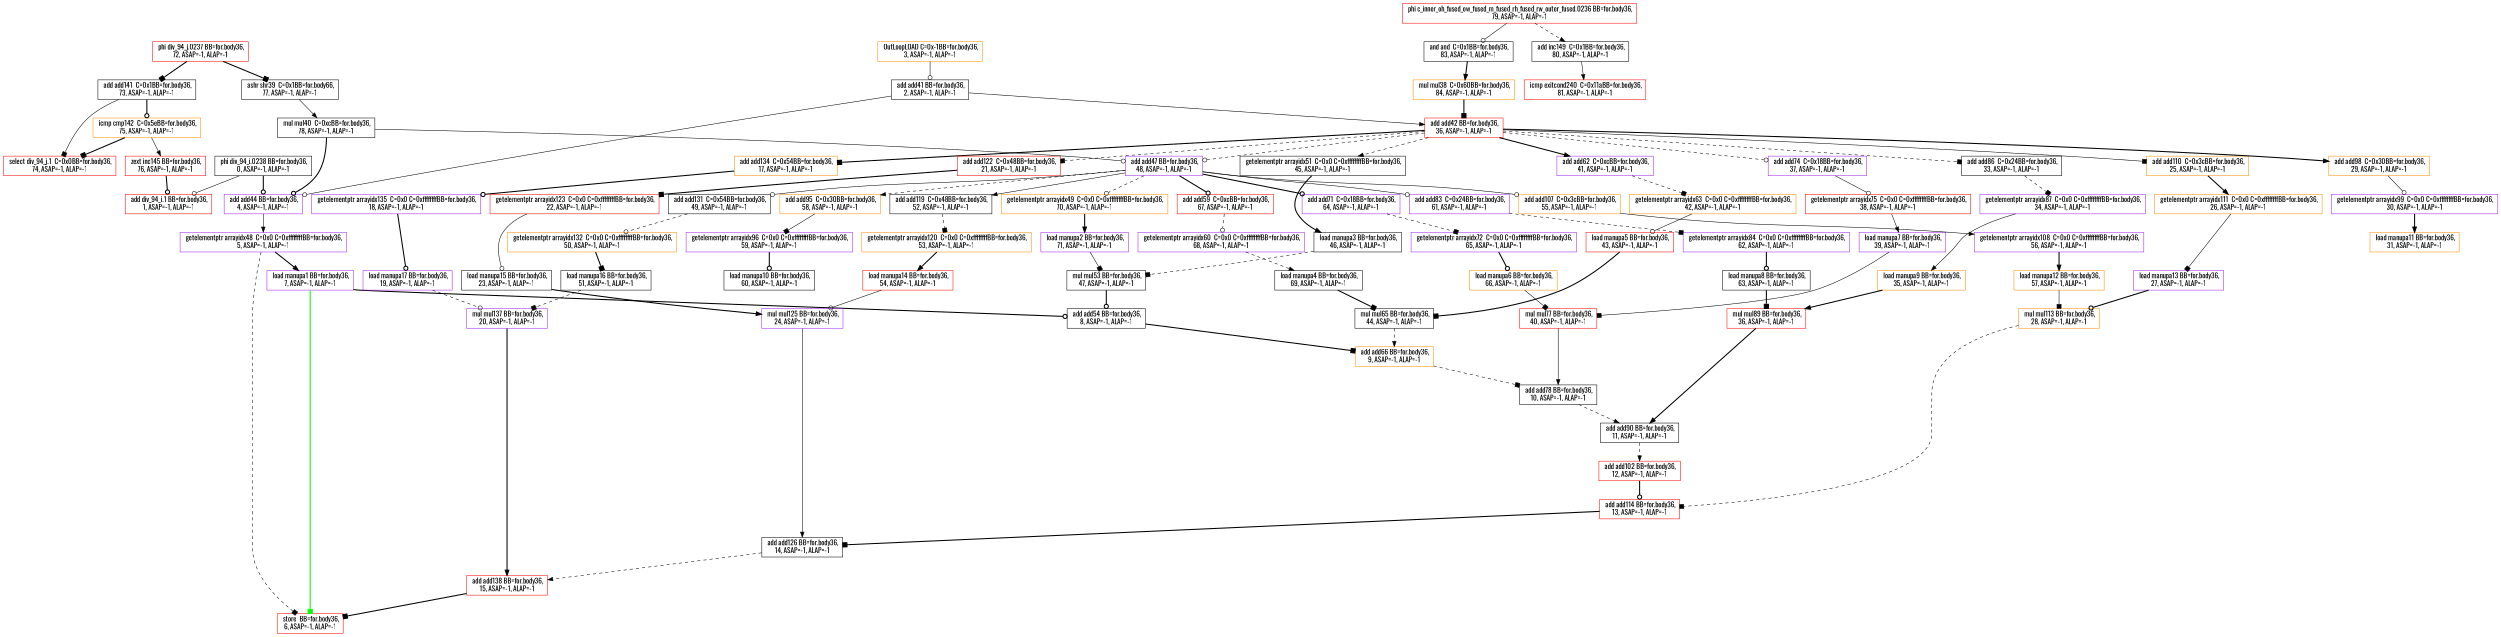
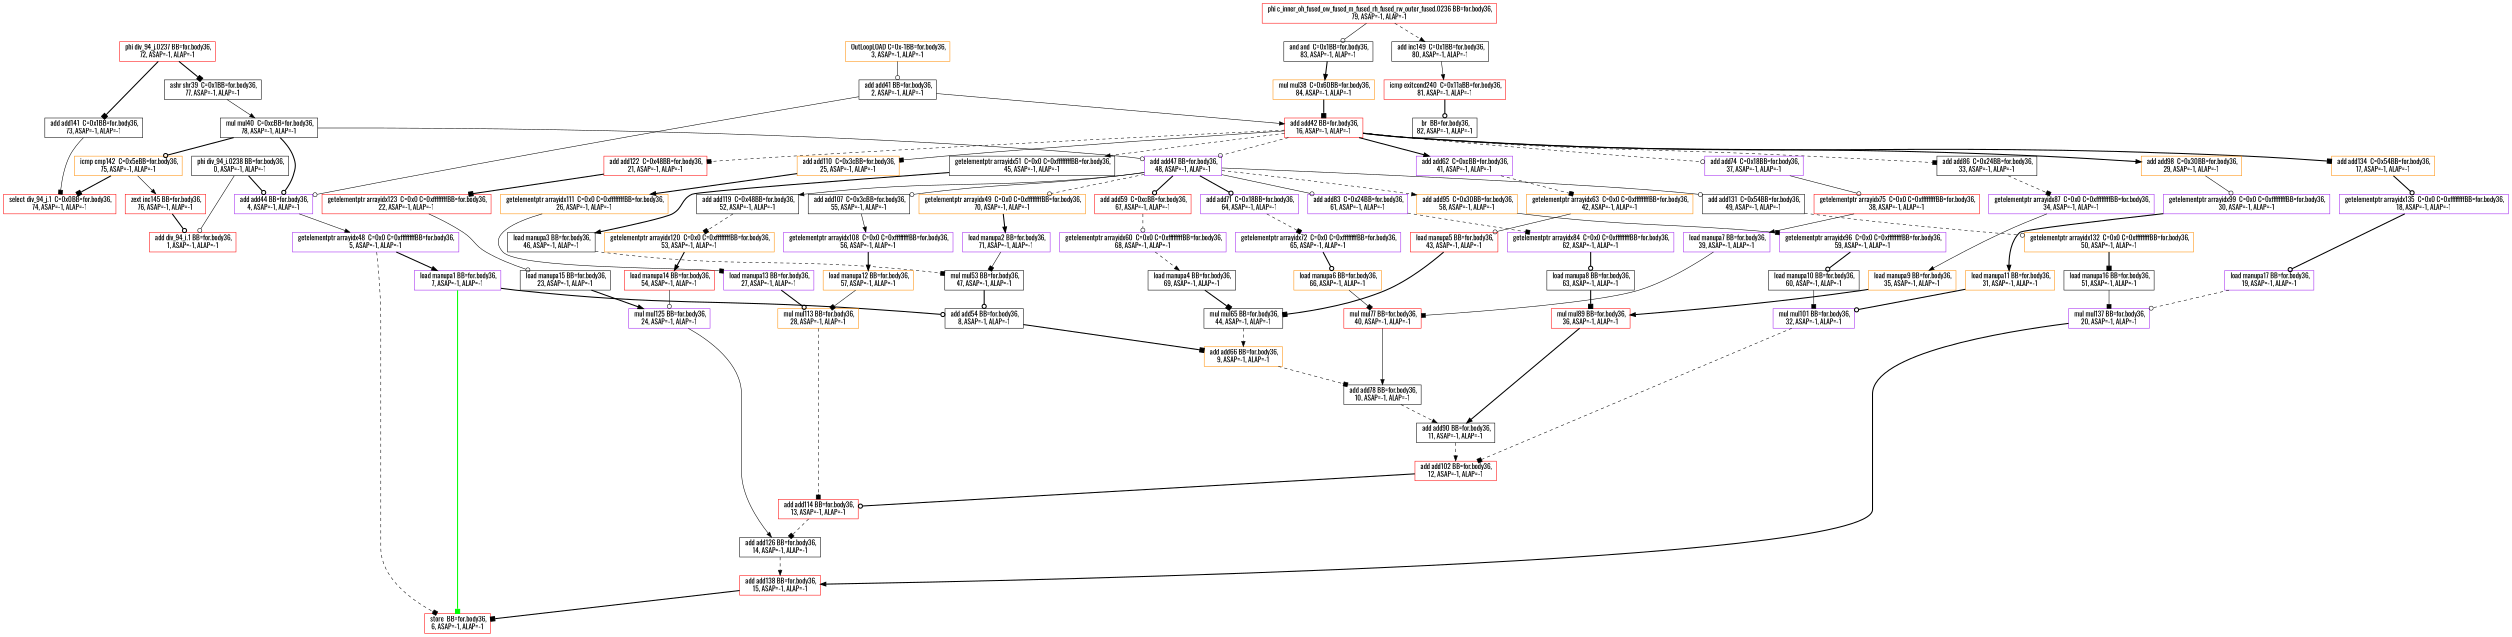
(290, 90) -> (213, 90)
(147, 107) -> (201, 146)
none -> (1445, 128)
(1464, 128) -> (1324, 128)
(1570, 204) -> (859, 204)
(552, 301) -> (2109, 297)
none -> (1814, 318)
(1224, 528) -> (801, 526)
